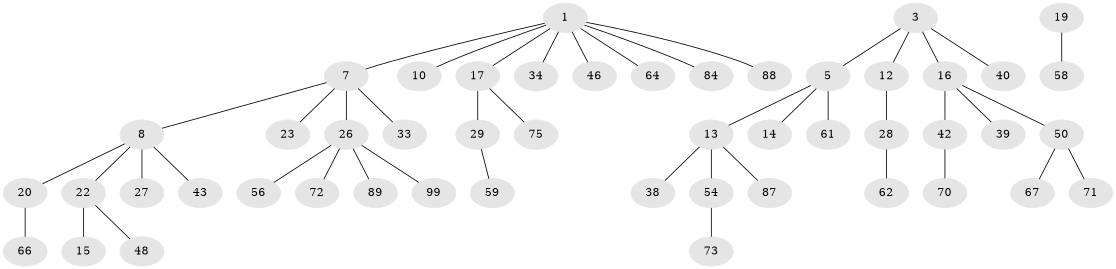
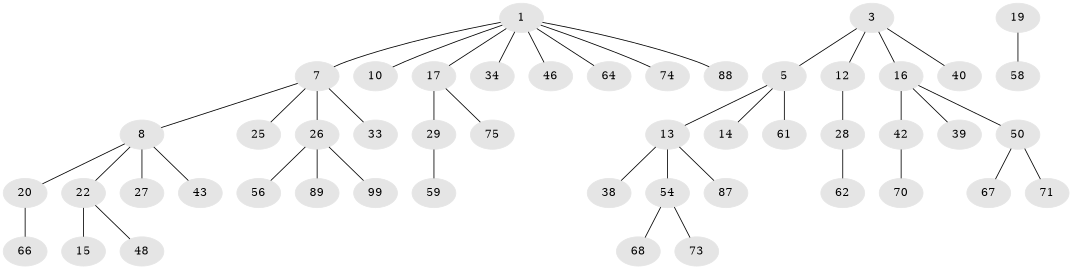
(711, 76) -> (668, 76)
(288, 135) -> (259, 135)
(317, 193) -> none
none -> (638, 251)
